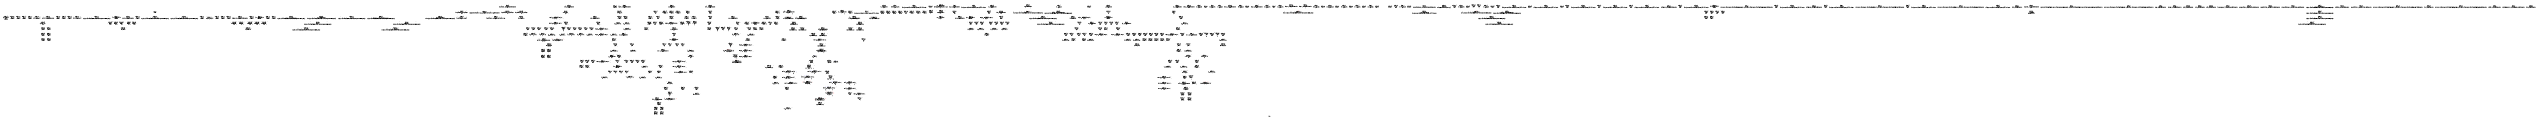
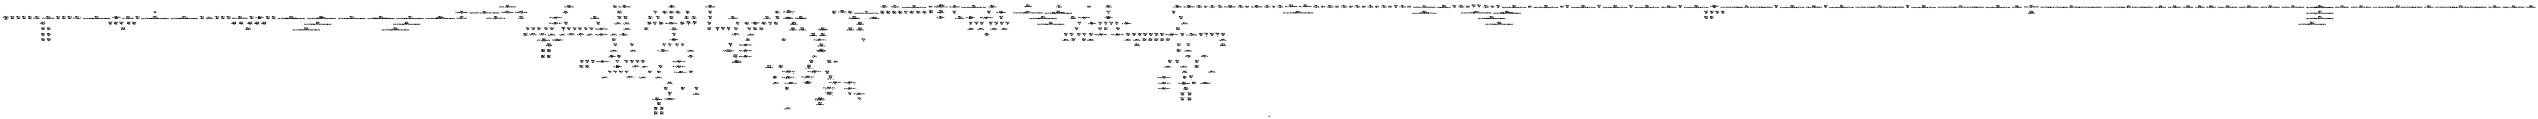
none -> (1384, 7)
none -> (410, 18)
none -> (636, 67)
